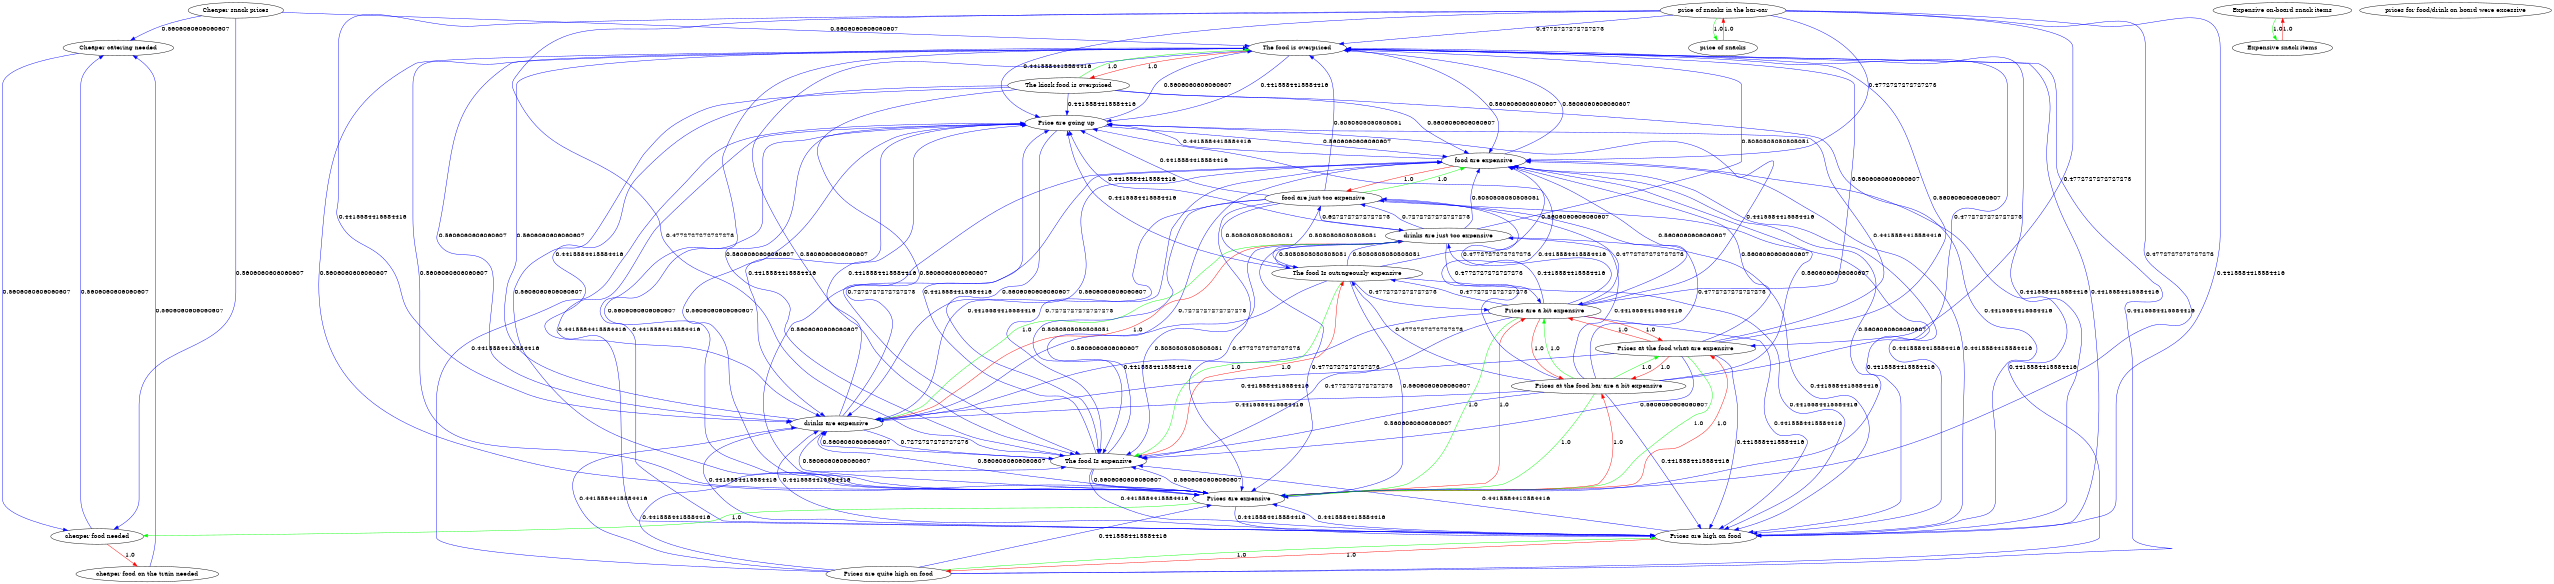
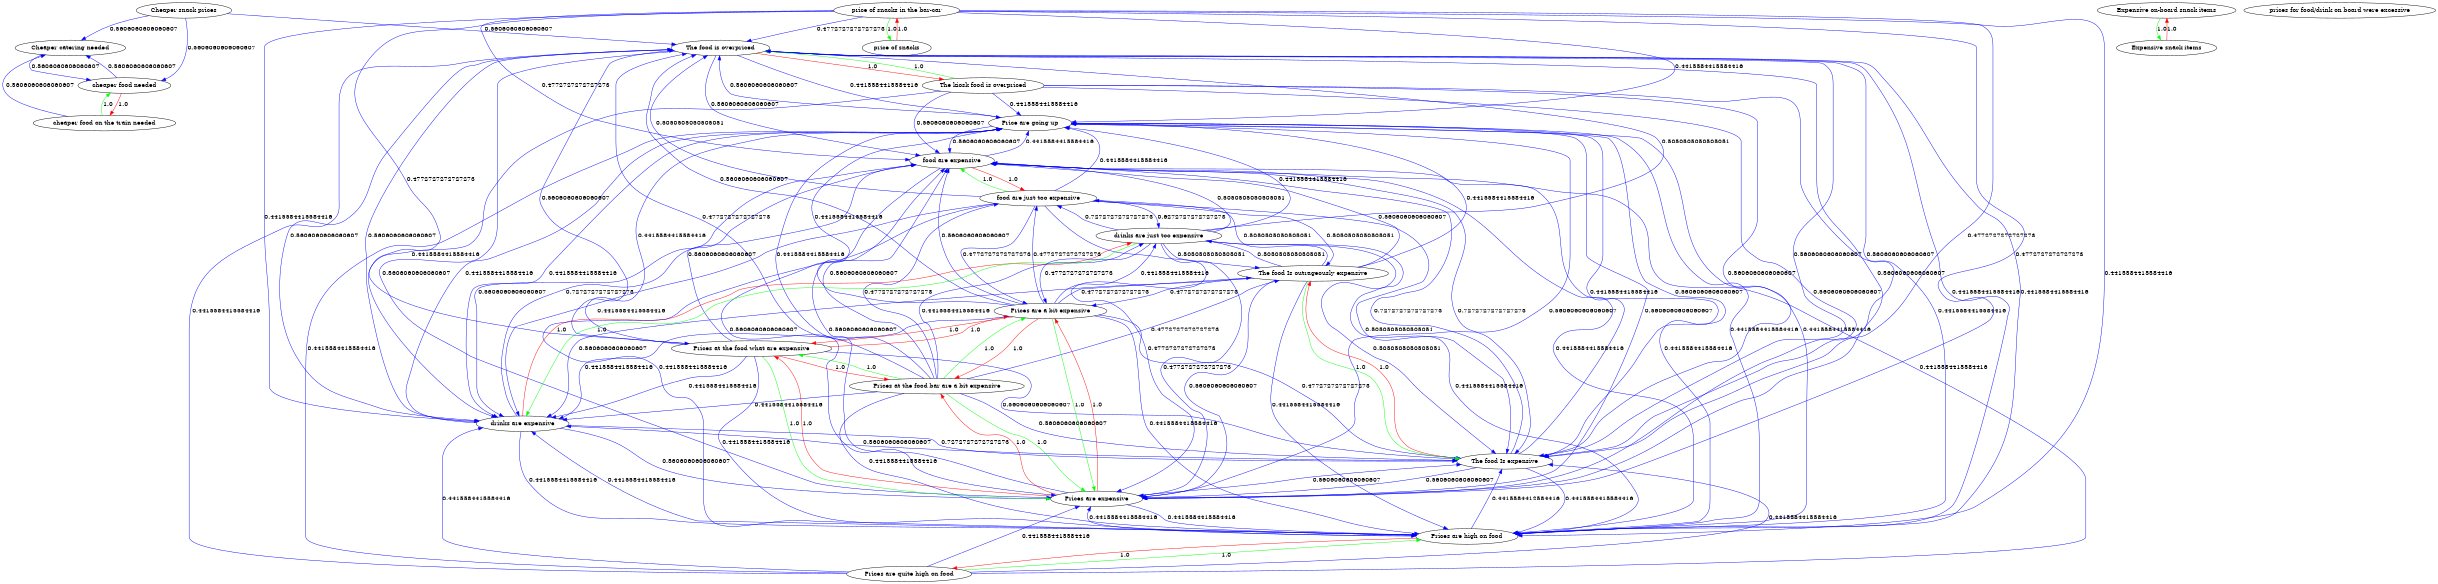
(1500, 72) -> none
(1012, 474) -> none
(675, 524) -> (102, 105)
